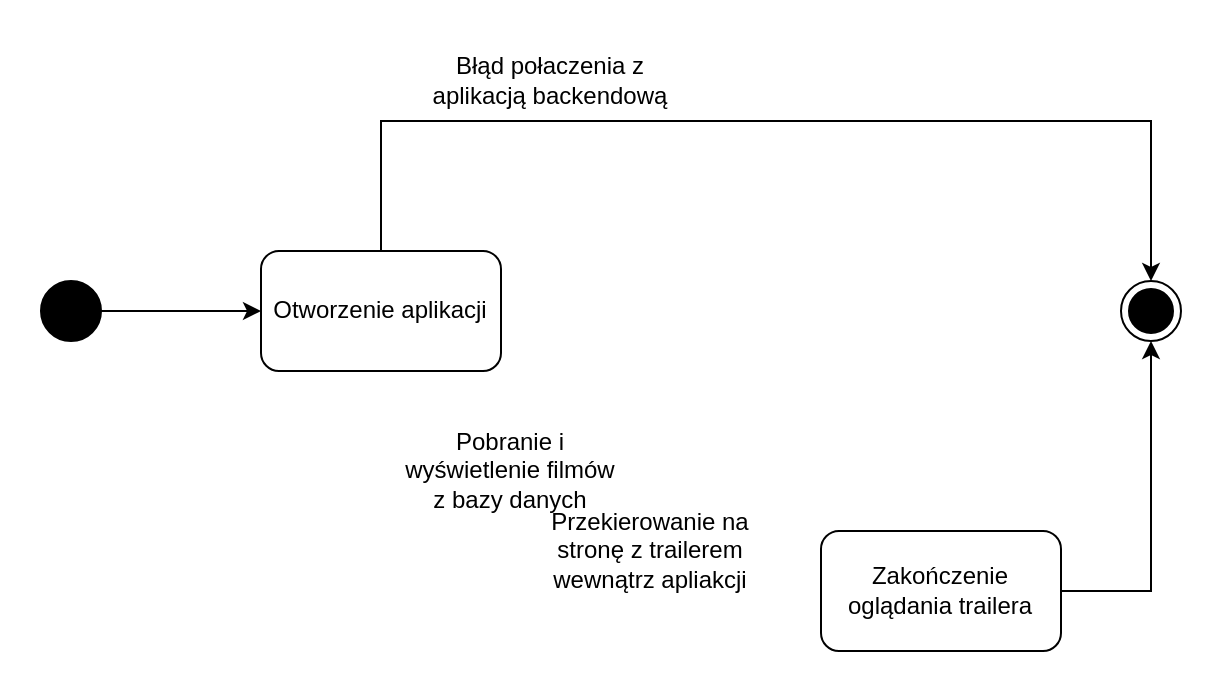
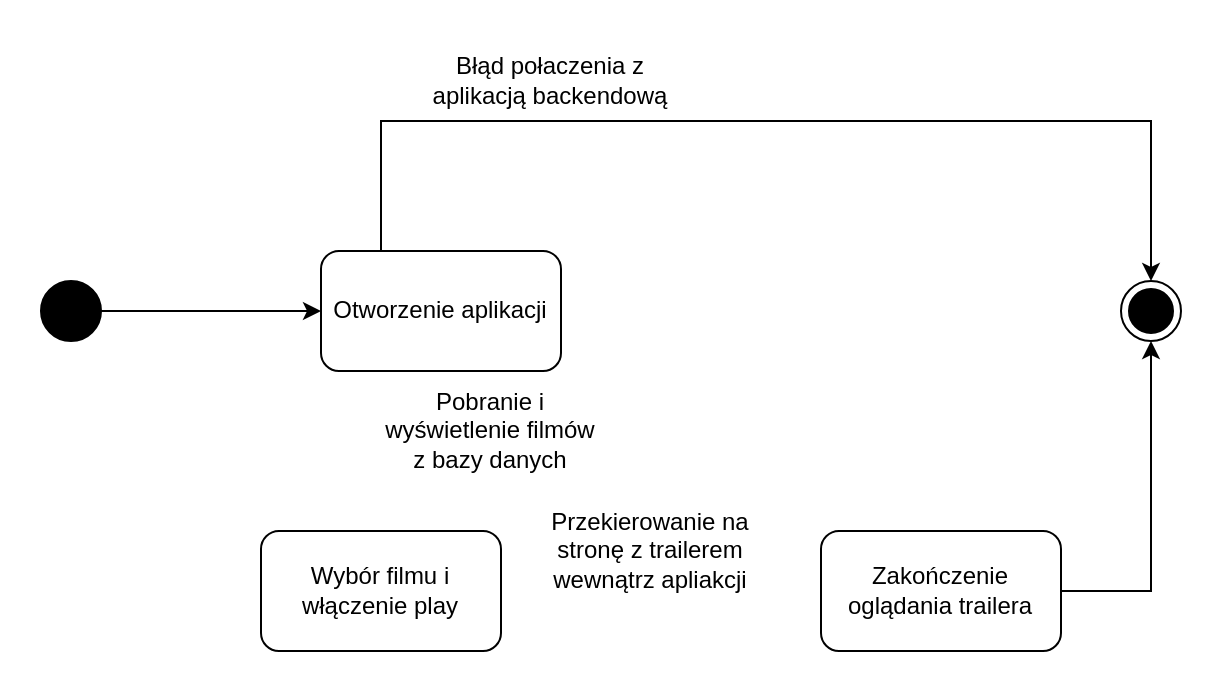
(381, 311) -> (441, 311)
(511, 471) -> (491, 431)
none -> (381, 591)
